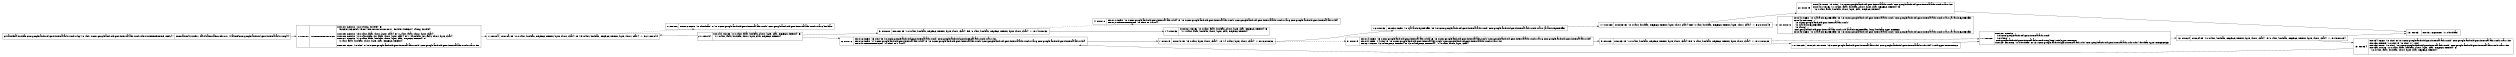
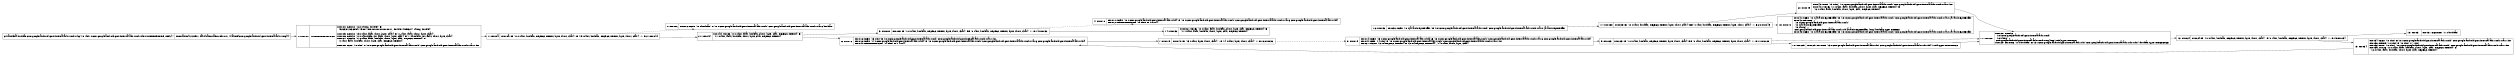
(2180, 21) -> (1982, 21)
(679, 35) -> (678, 37)
(1333, 38) -> none
